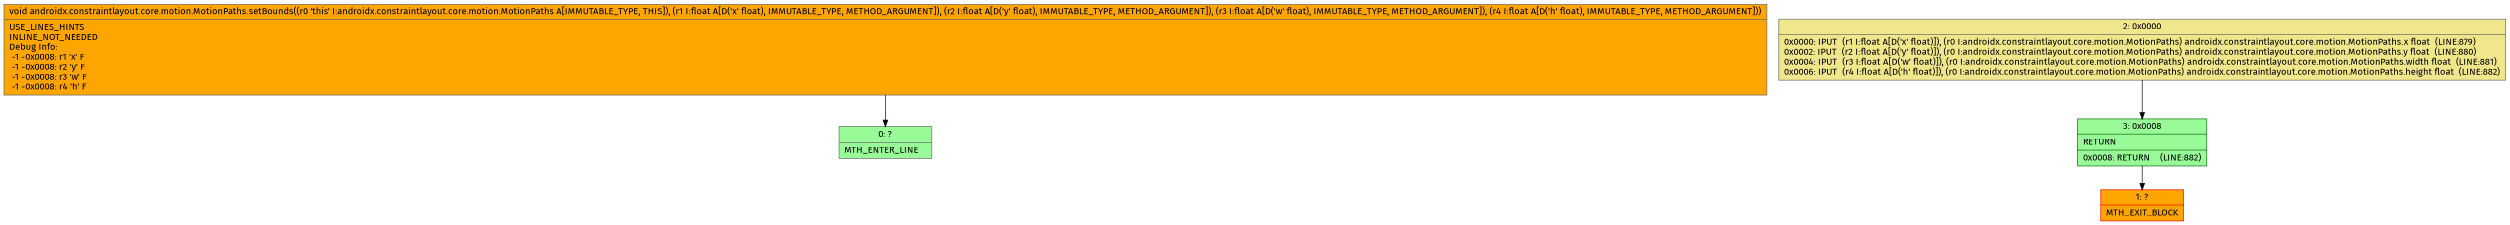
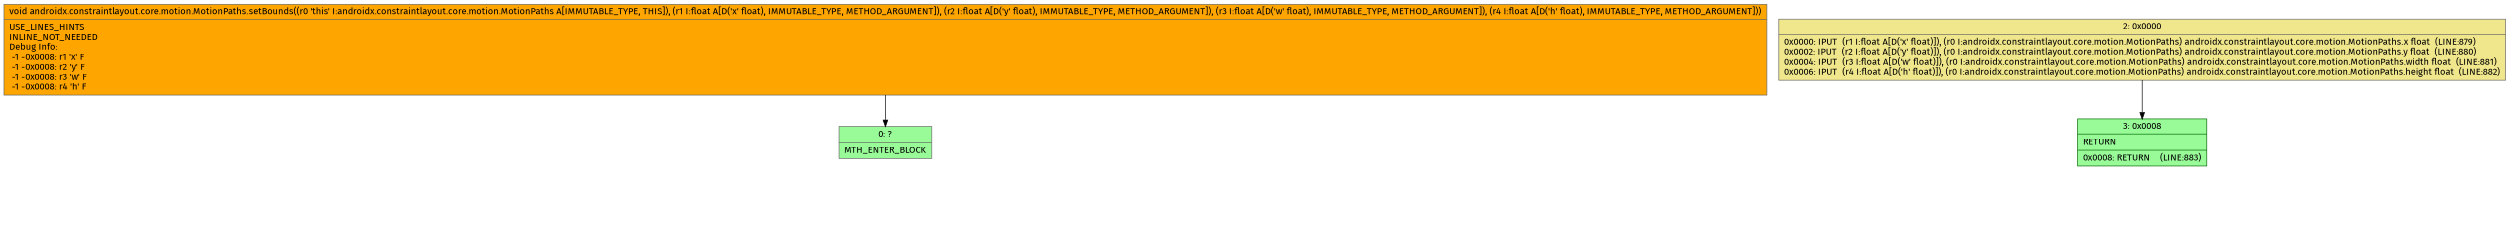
(881, 150) -> (885, 150)
(2142, 158) -> (2142, 158)
(2142, 205) -> none
